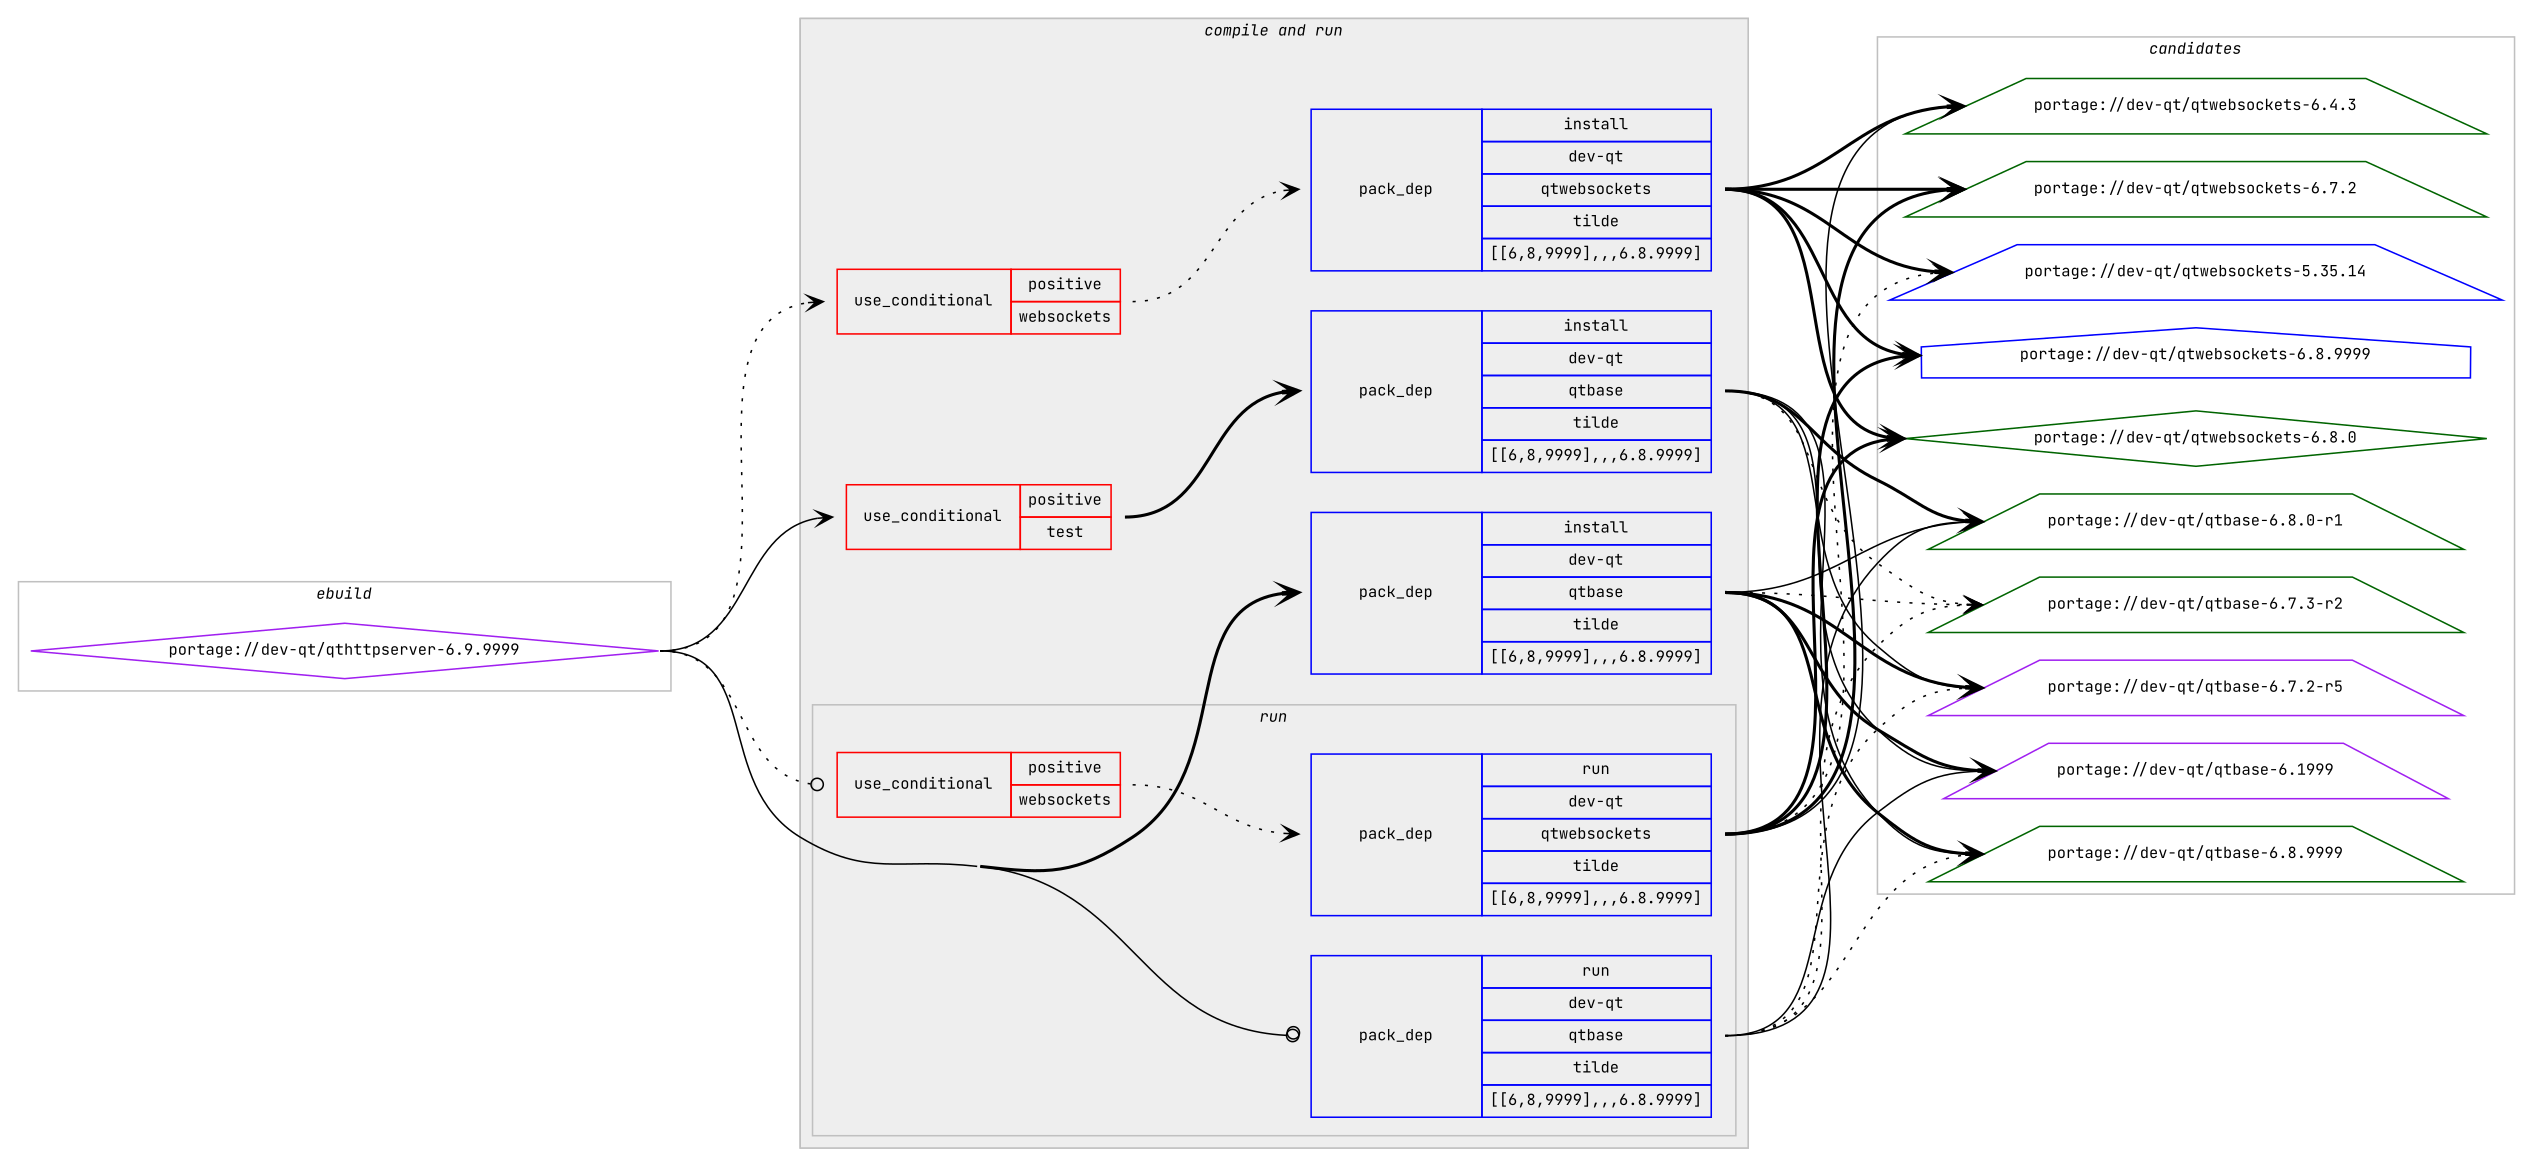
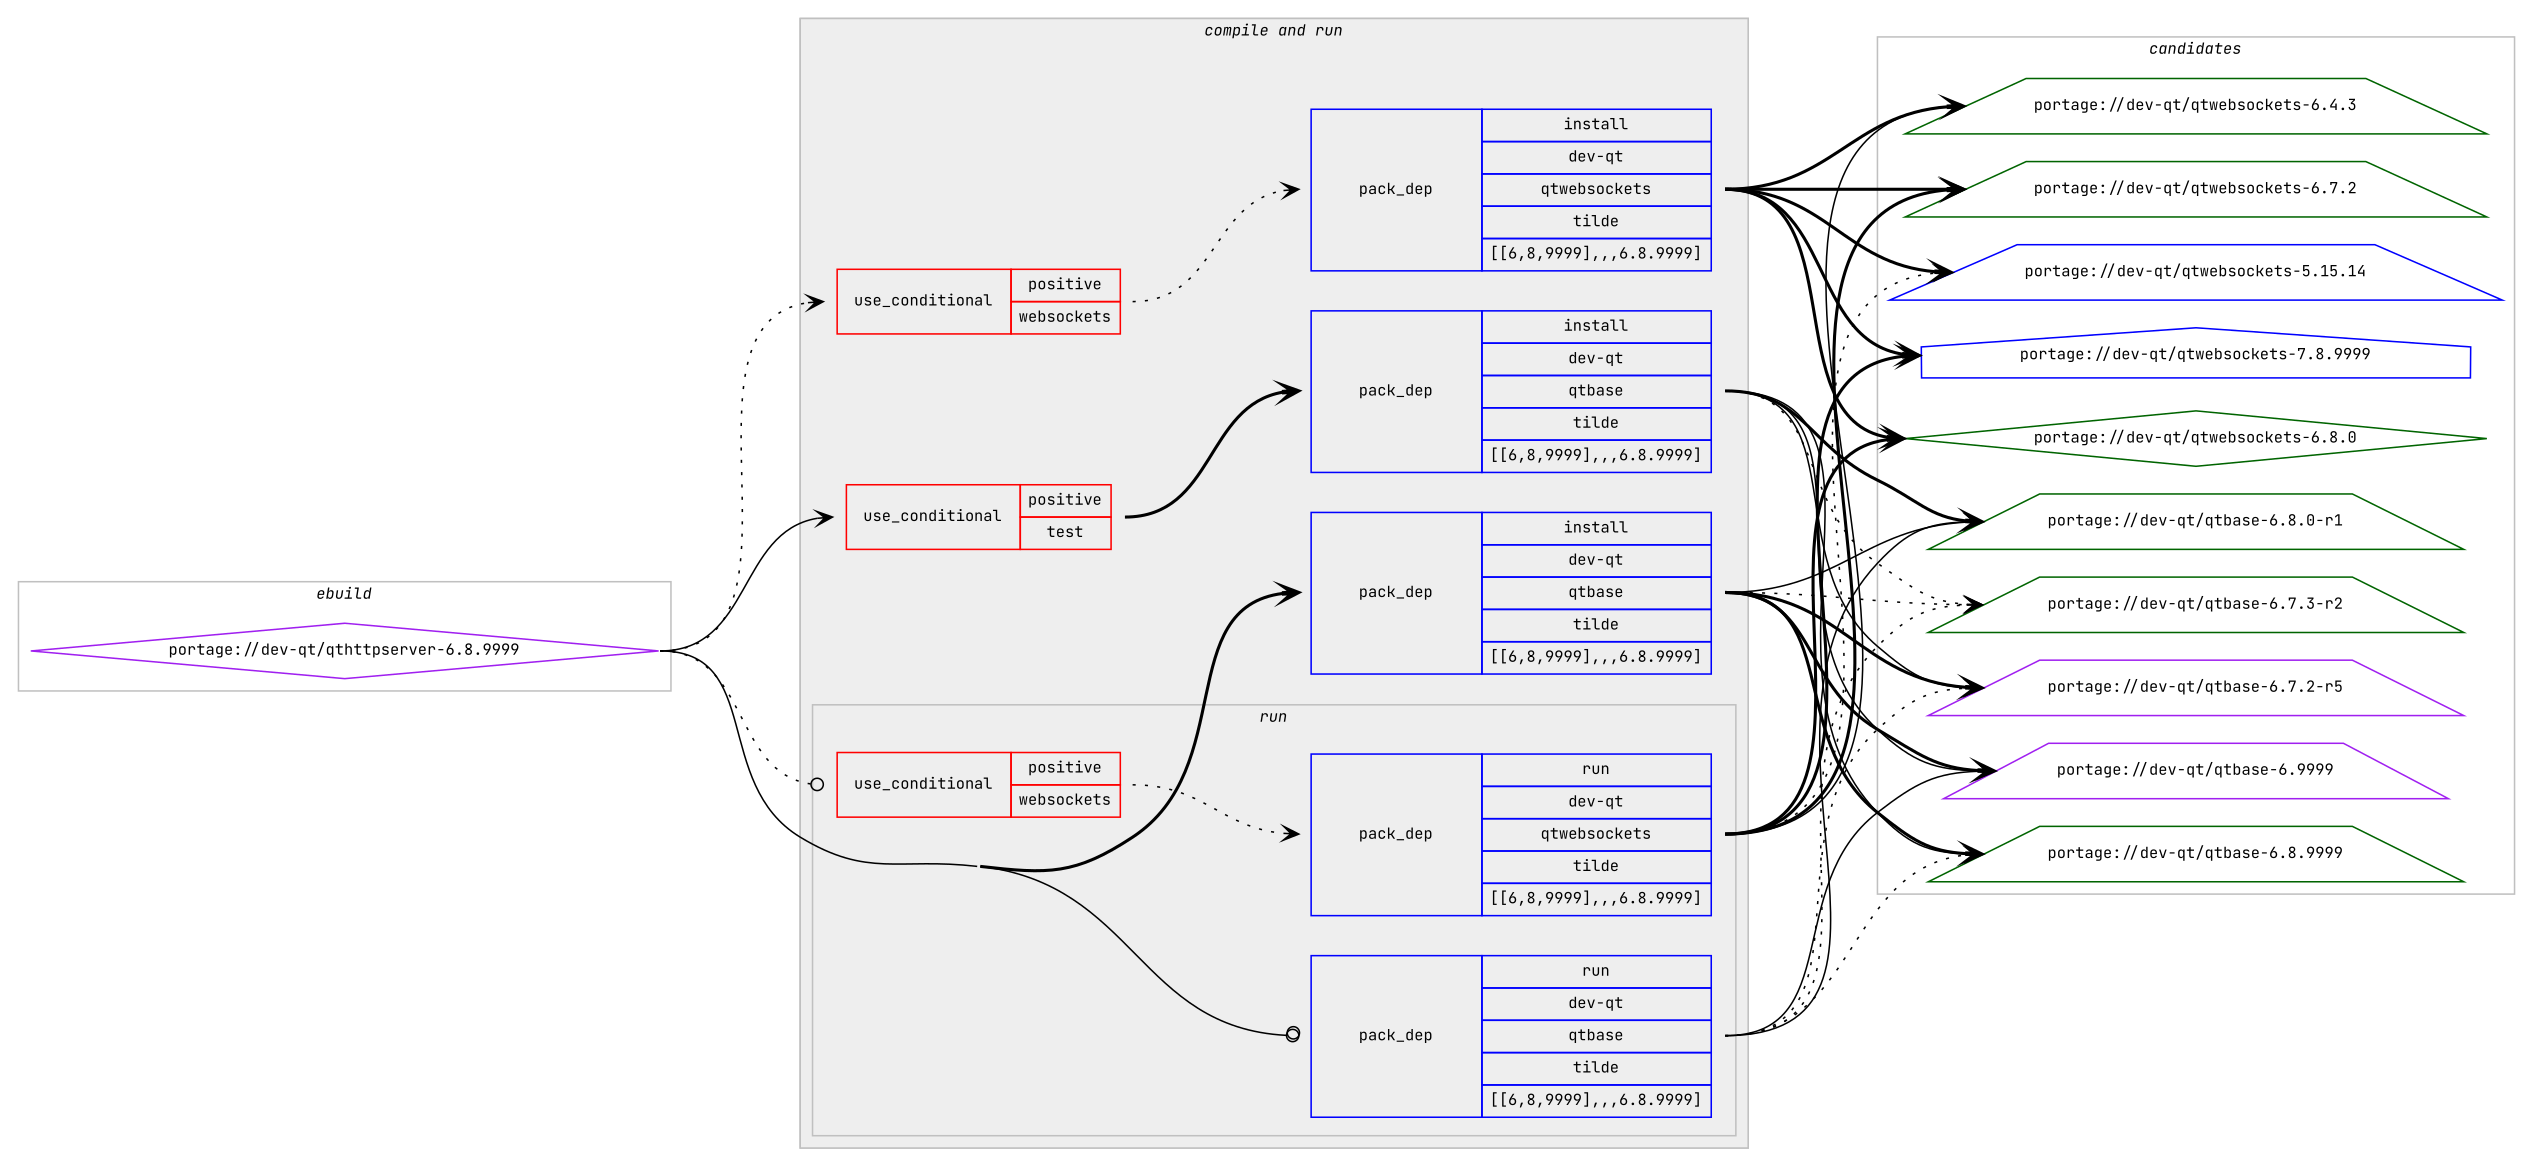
(2196, 272) -> (2196, 272)
(2196, 355) -> (2196, 355)
(345, 651) -> (345, 651)
(2196, 771) -> (2196, 771)
